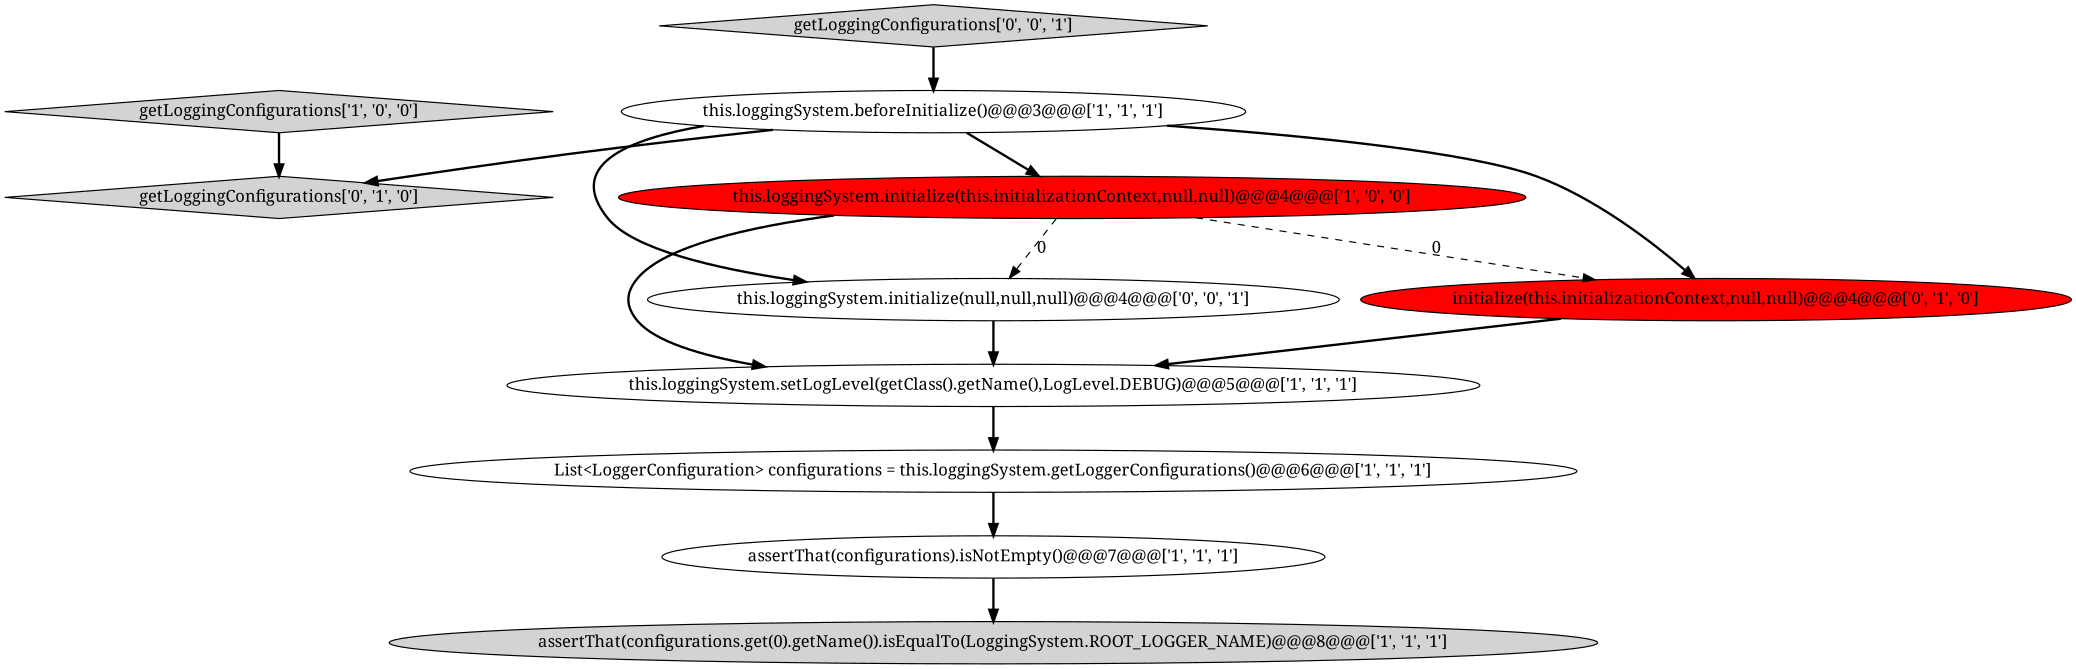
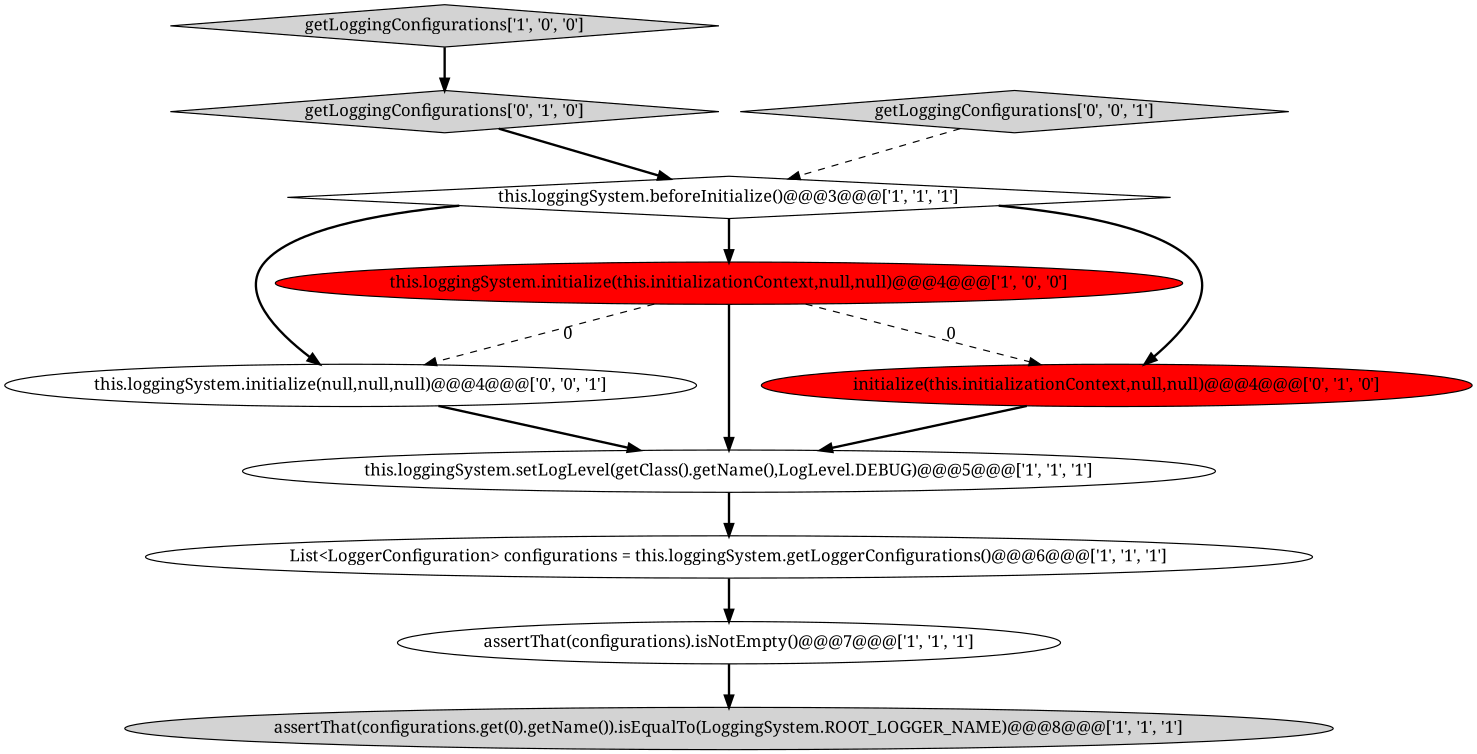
(934, 63) -> (880, 152)
(934, 112) -> (729, 197)
(575, 153) -> (579, 152)
